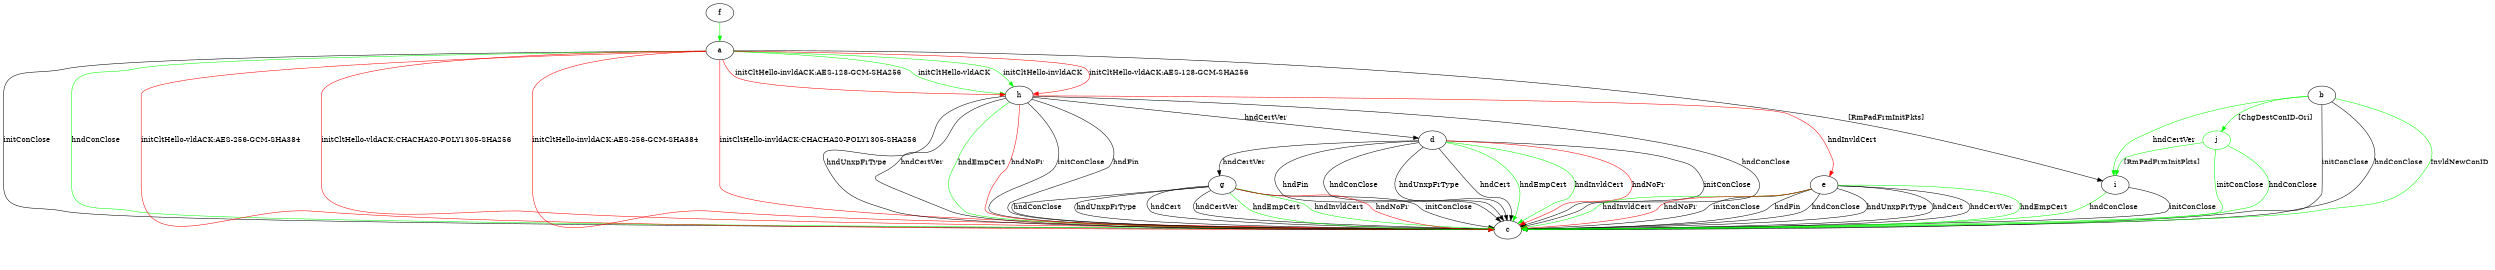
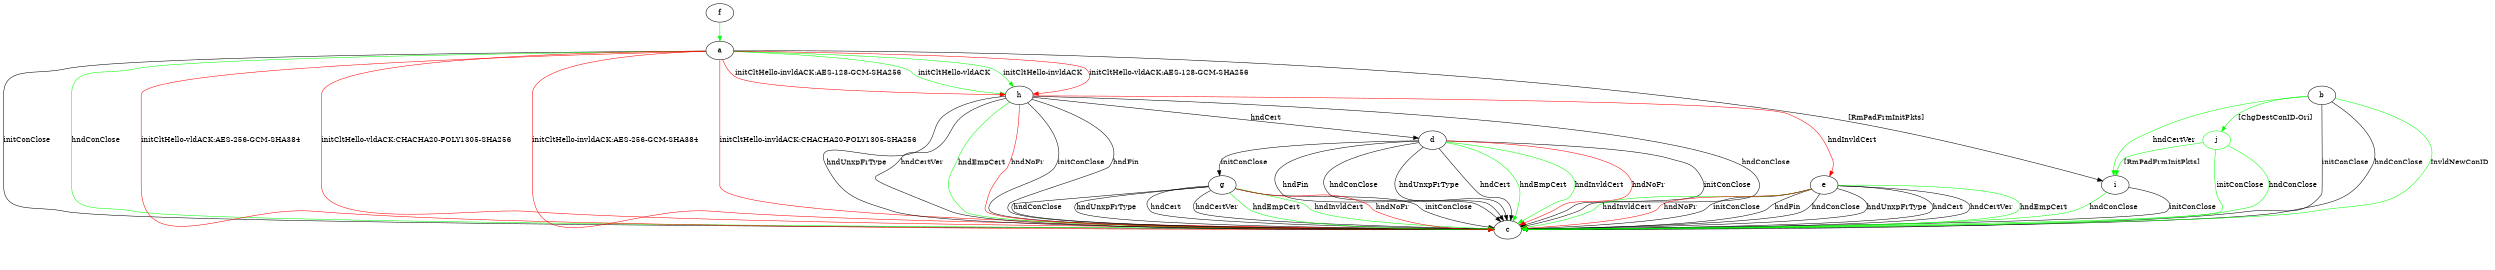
(1267, 118) -> (1267, 118)
(1245, 163) -> (1245, 163)
